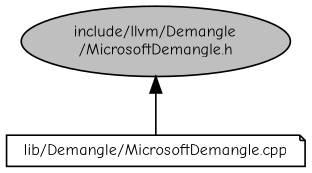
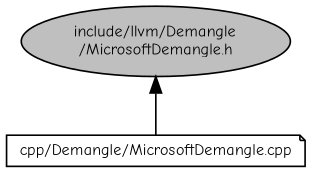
(156, 151) -> (156, 151)
